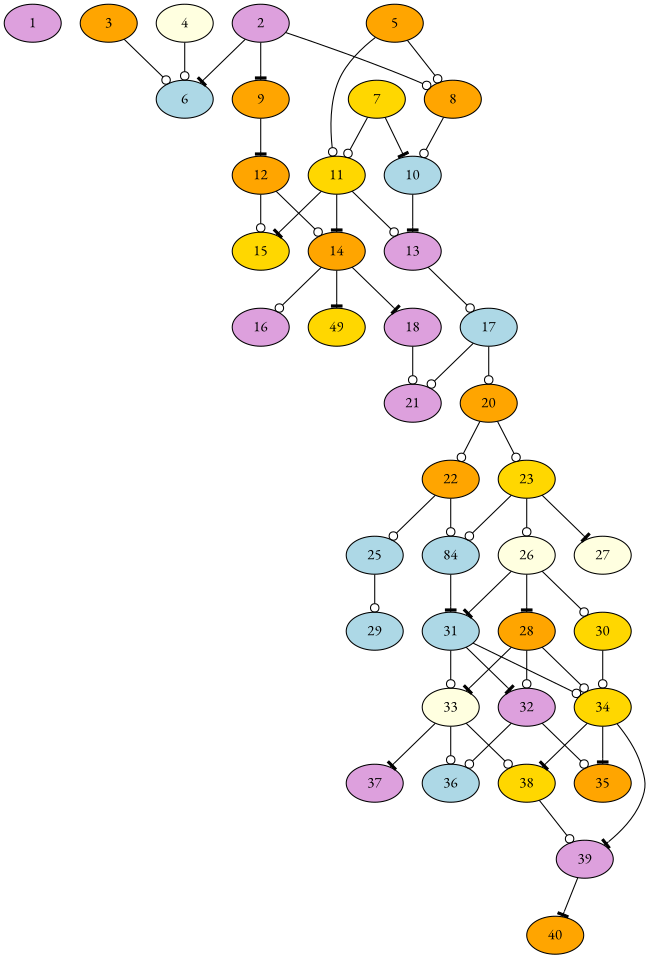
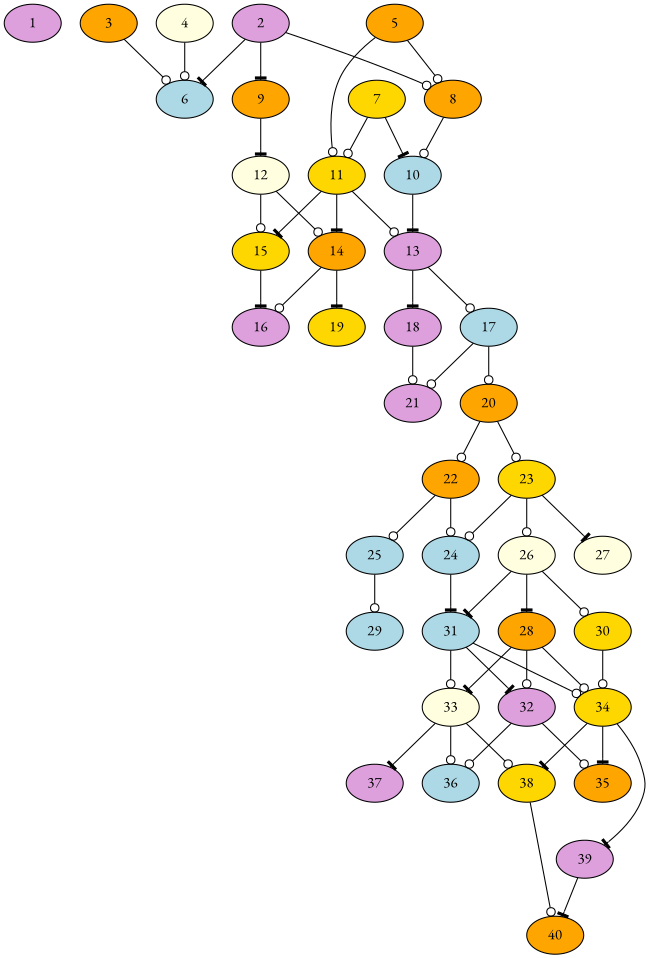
(261, 175) -> (261, 175)
none -> (261, 287)
(373, 287) -> (413, 287)
(337, 327) -> (337, 327)
(451, 555) -> (451, 555)
(553, 818) -> (540, 855)
